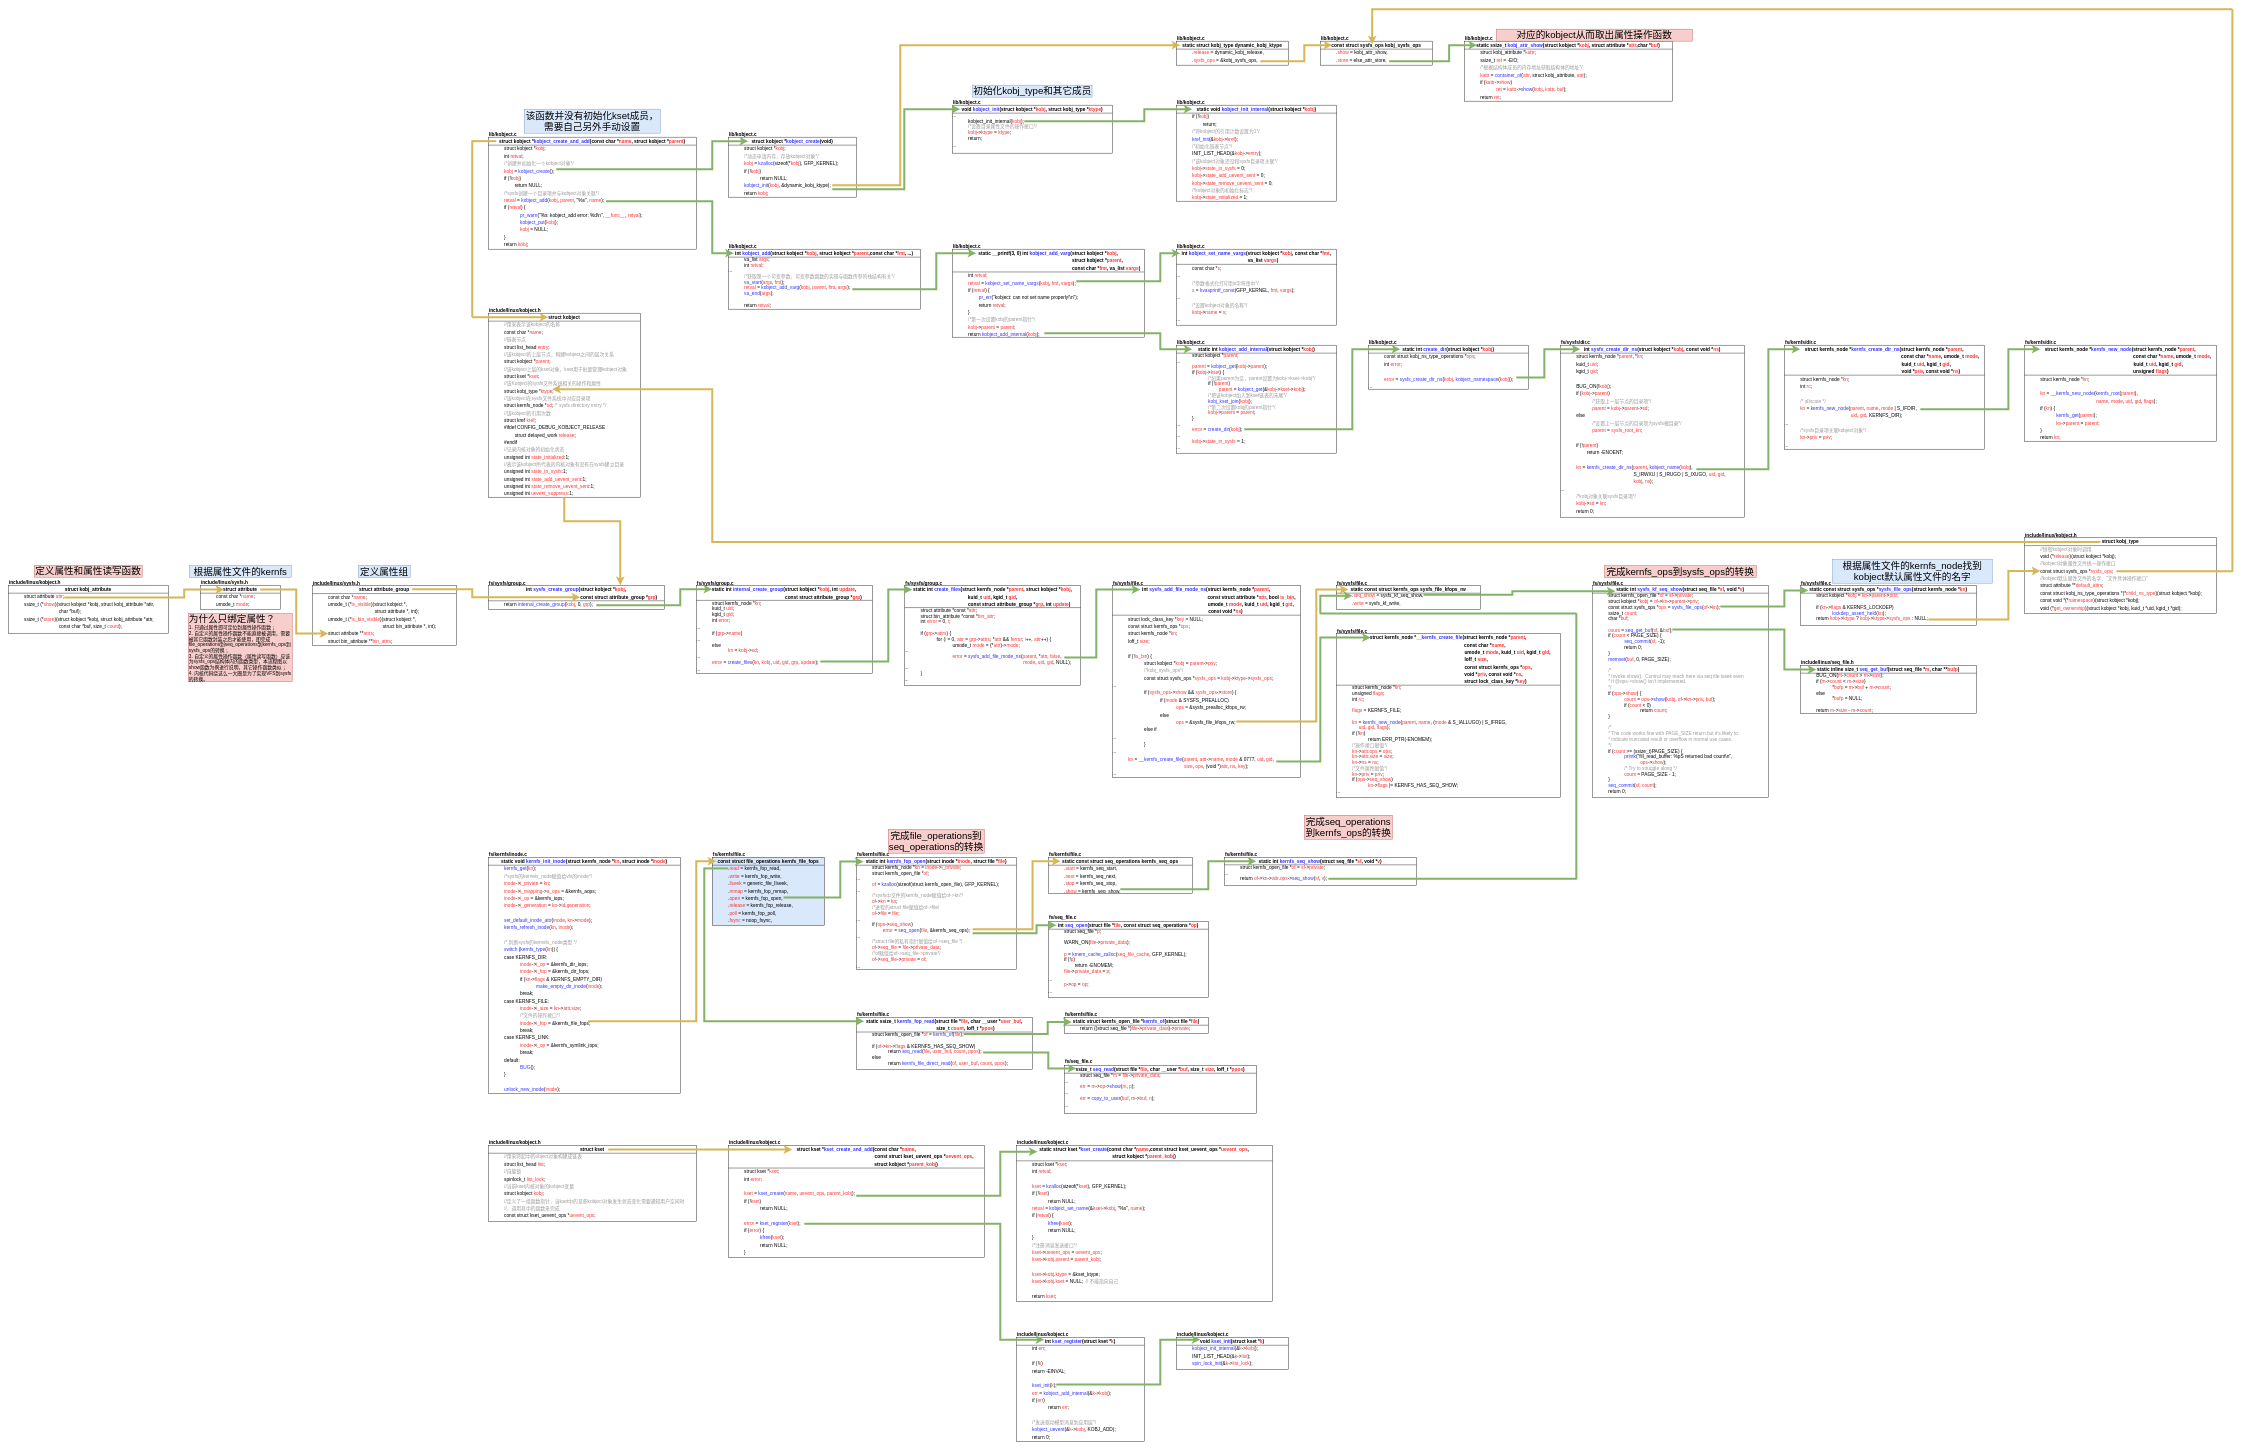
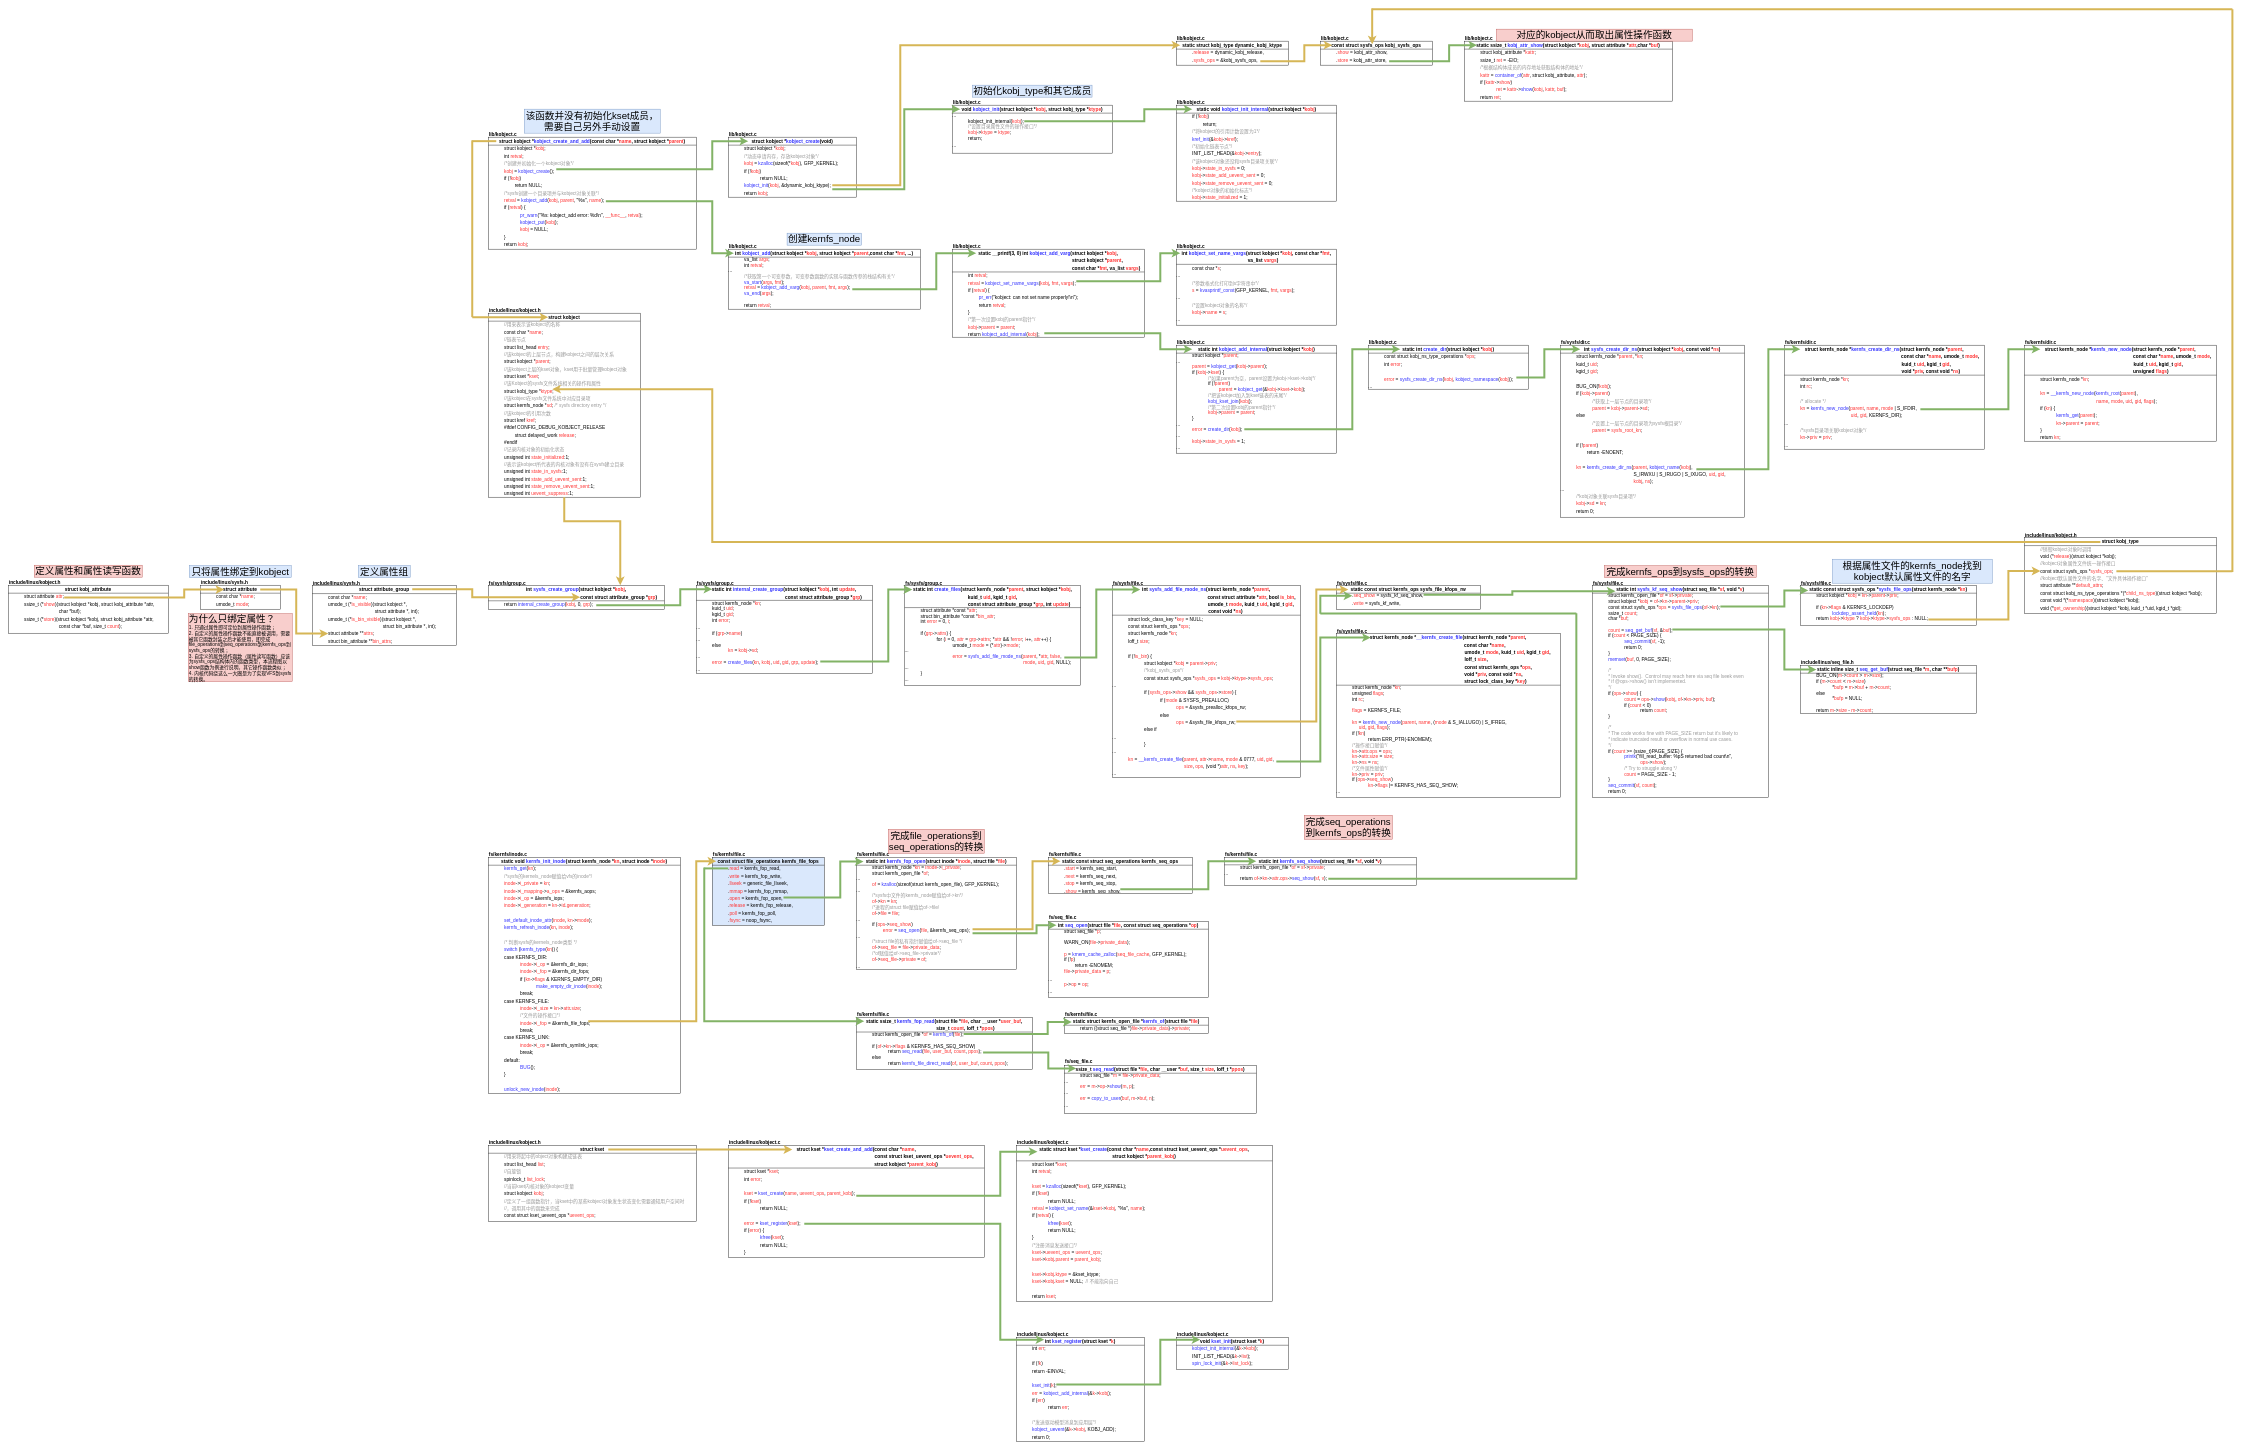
(1368, 50) -> (1368, 50)
none -> (824, 239)
(240, 571) -> (240, 571)
